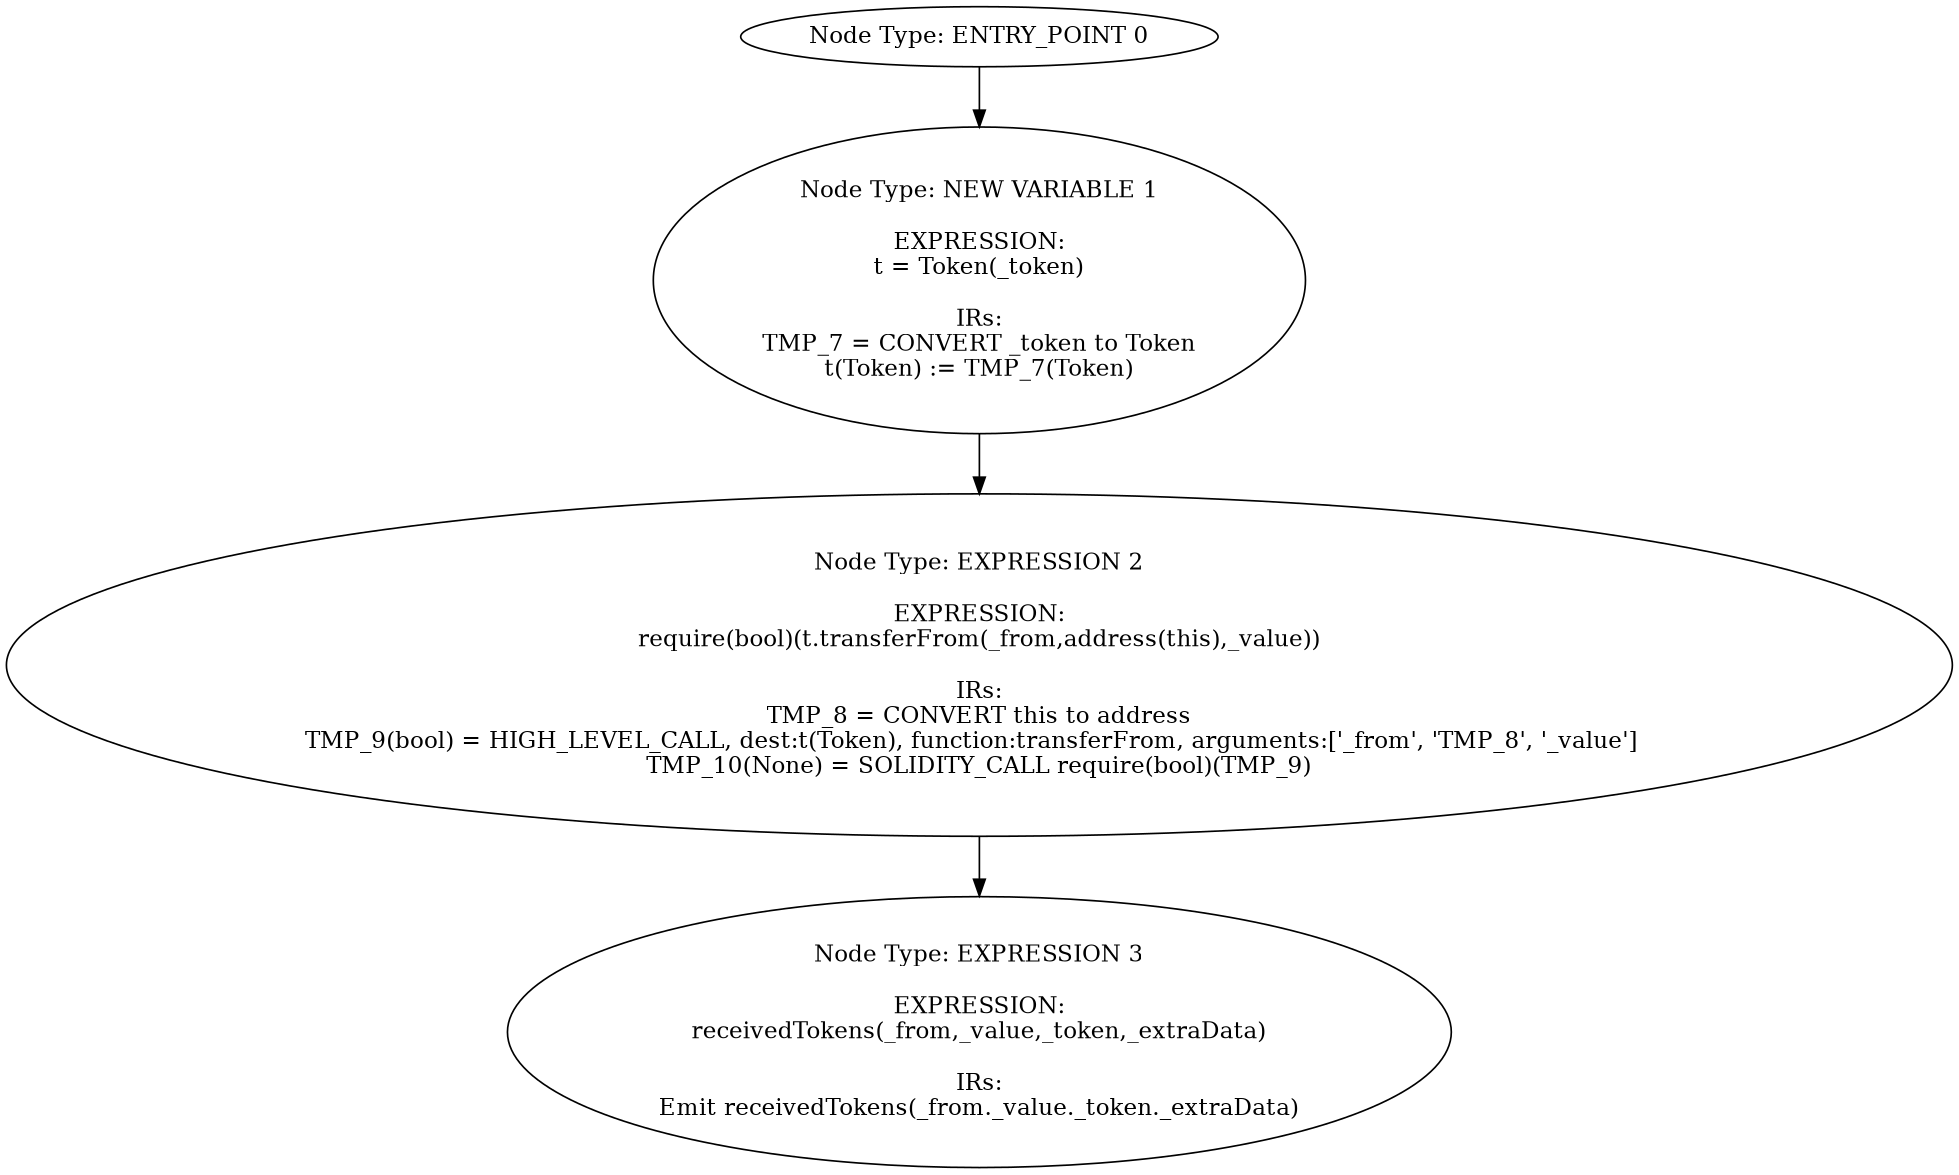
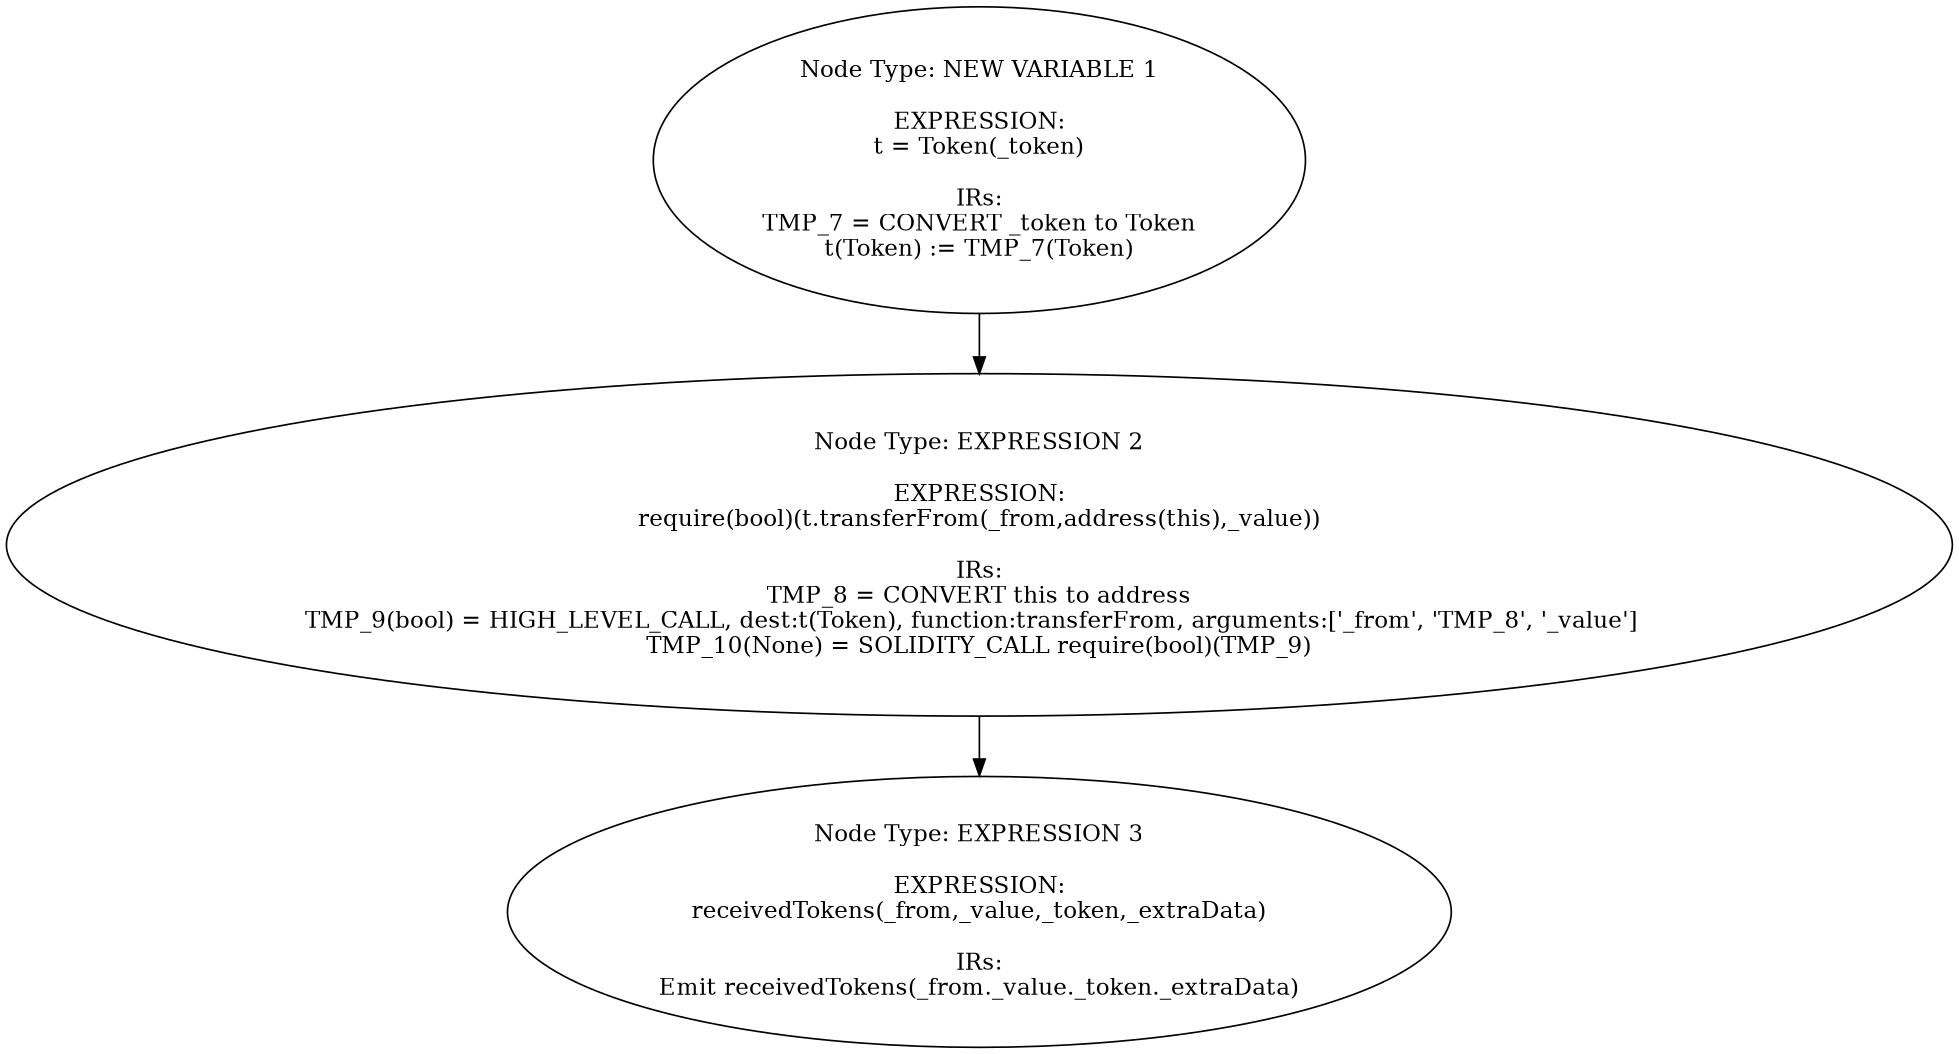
(979, 37) -> none
